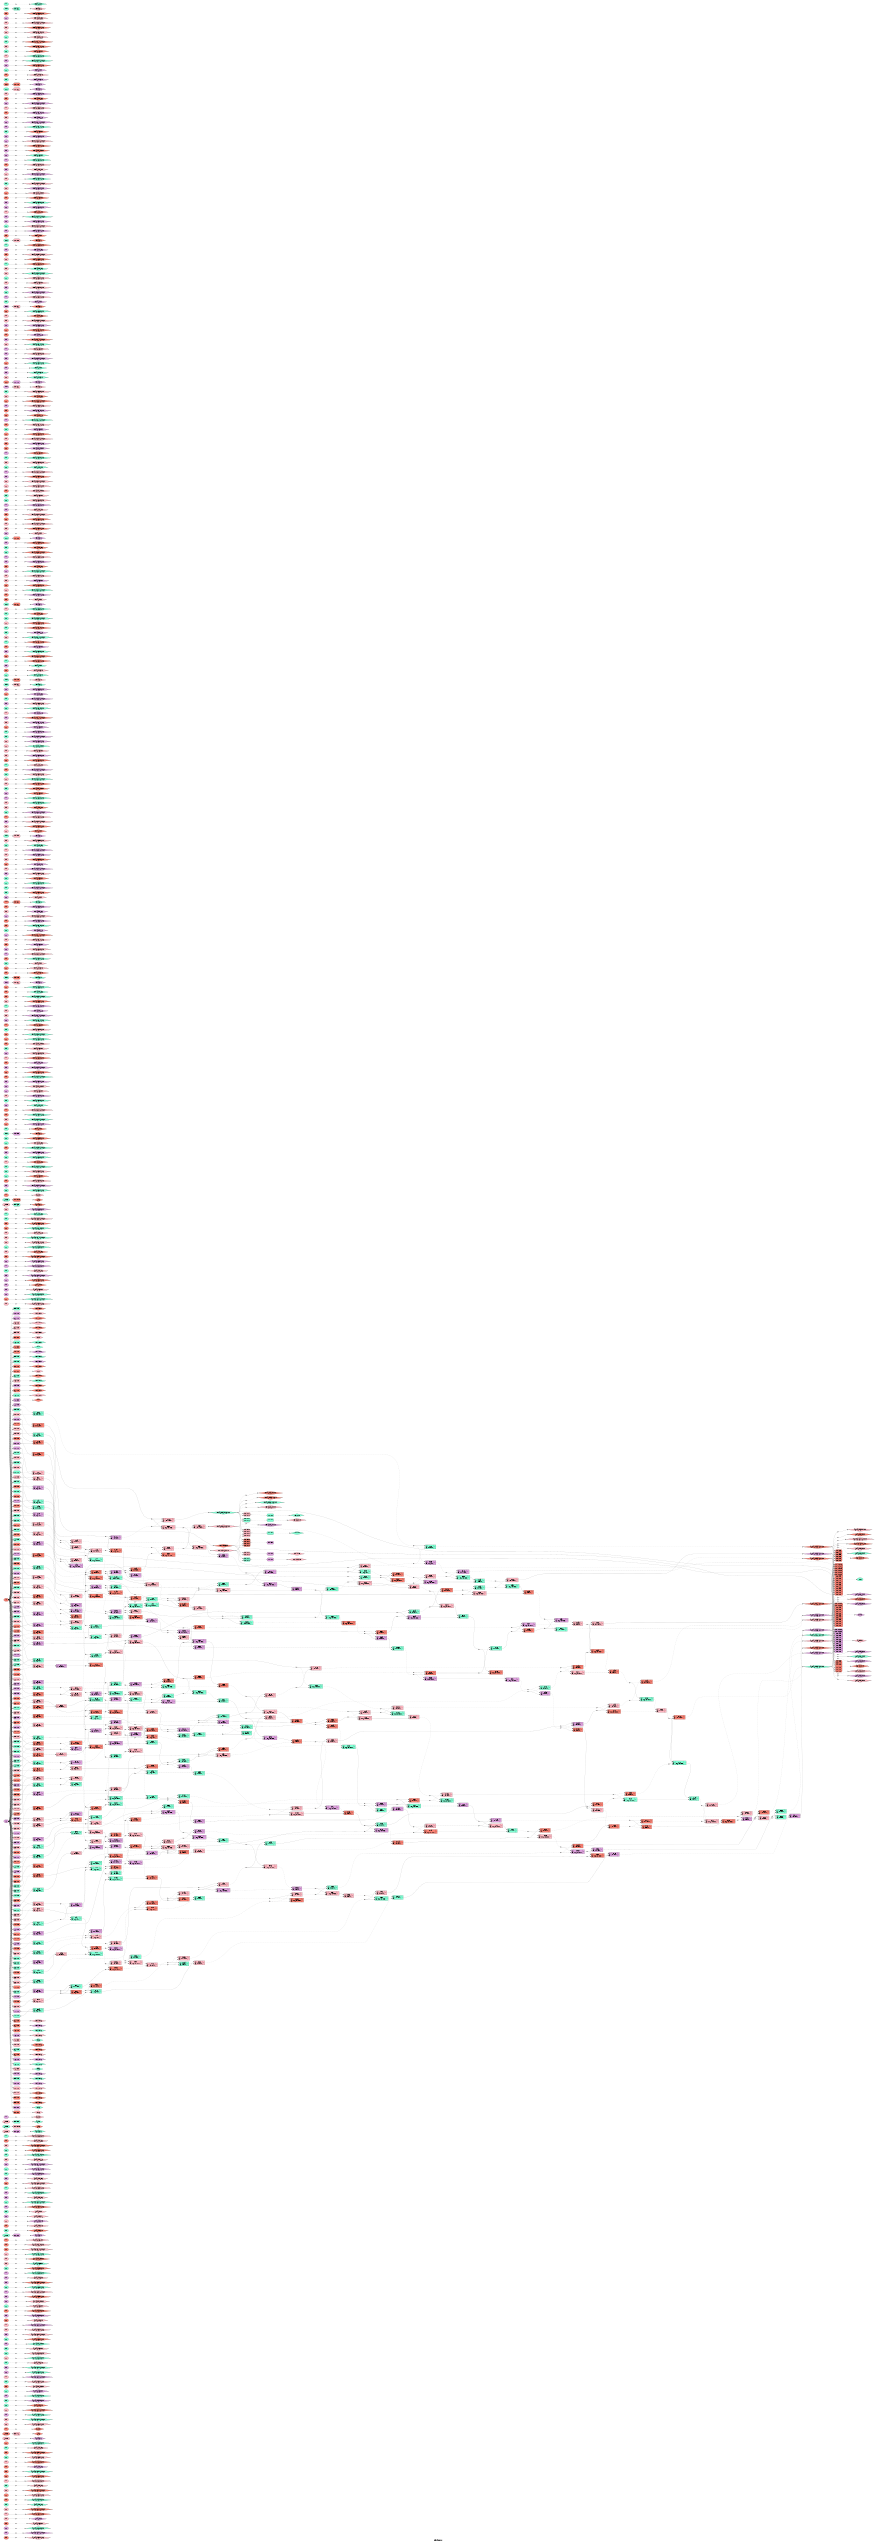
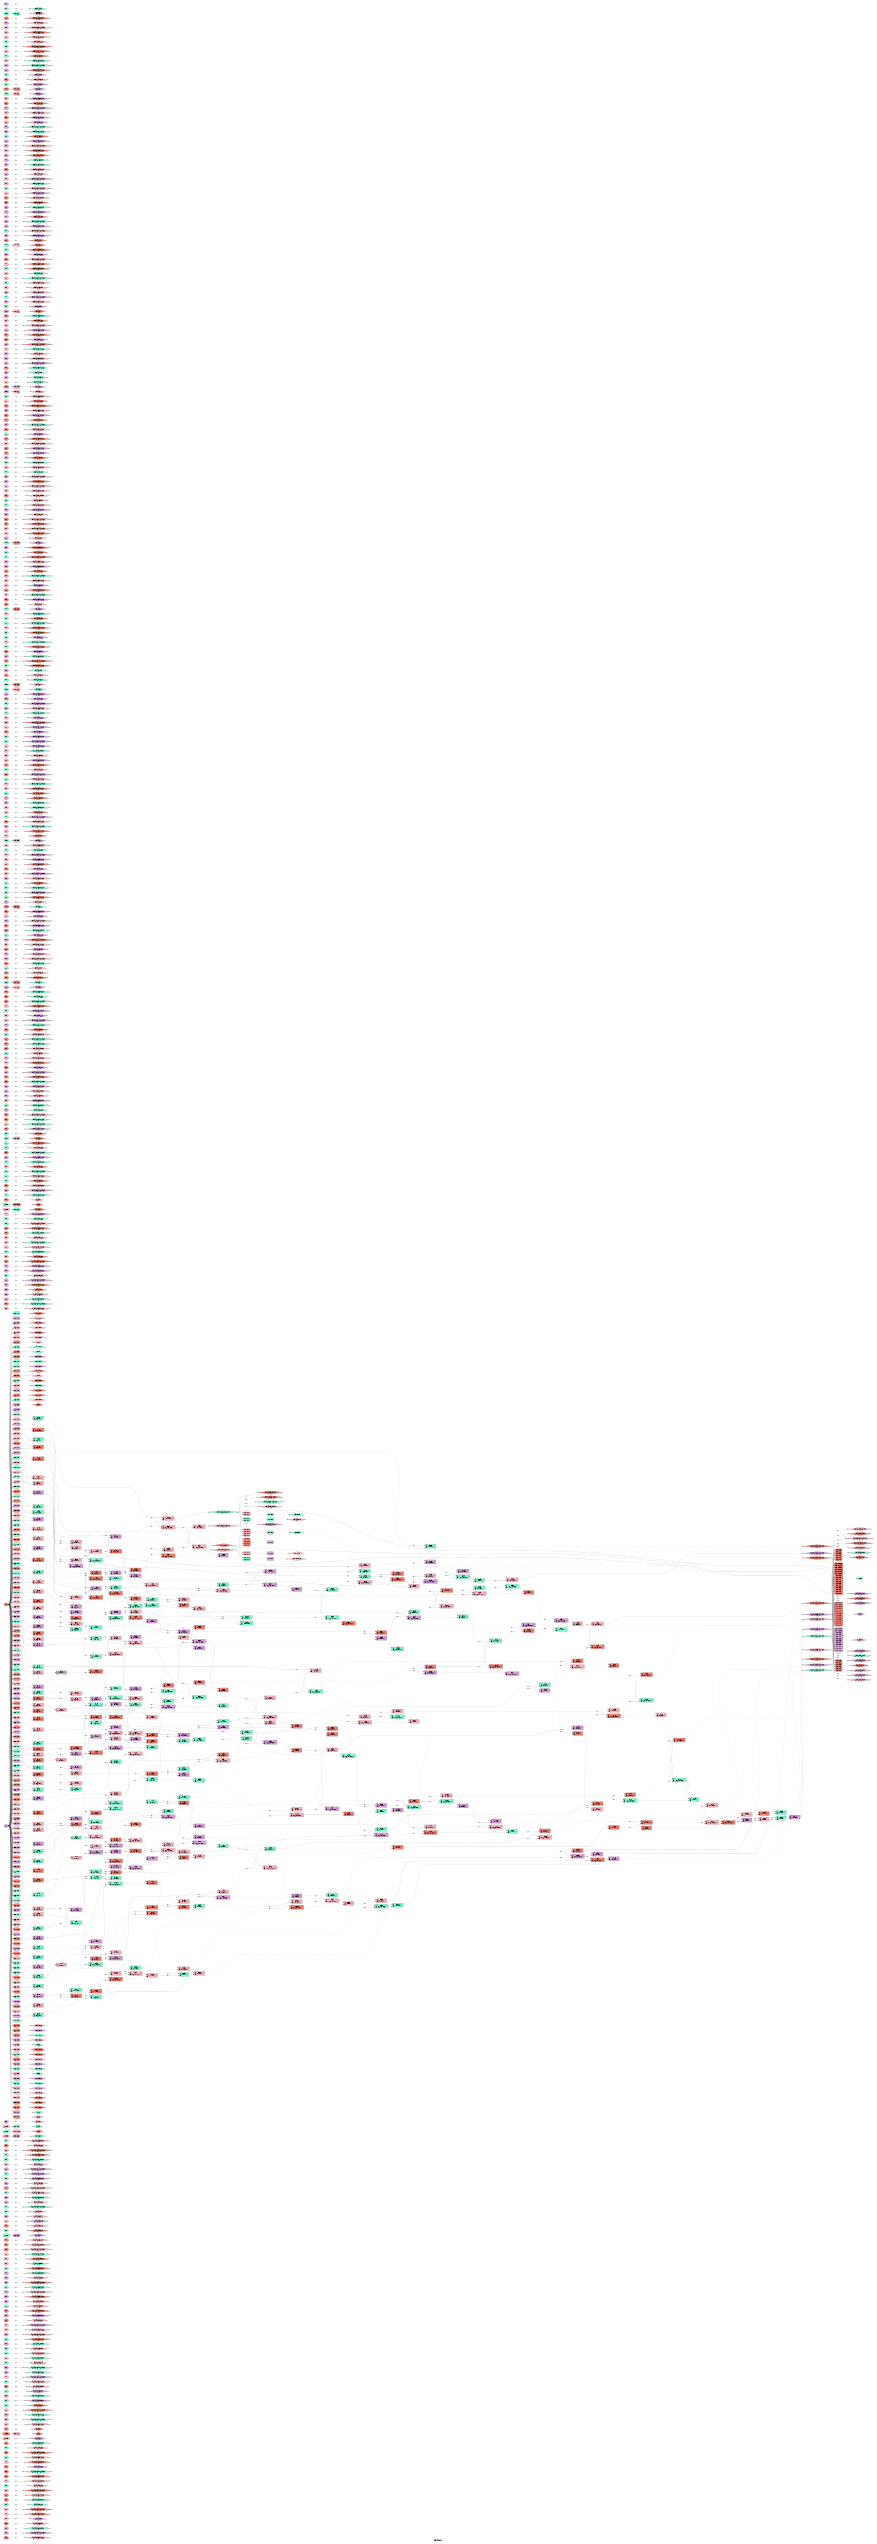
(38, 122) -> (38, 127)
(38, 363) -> (38, 368)
(38, 822) -> (38, 827)
(38, 2207) -> none
(38, 2363) -> (38, 2363)
